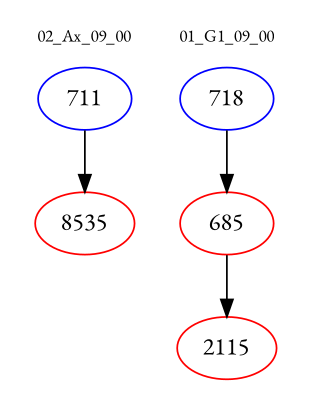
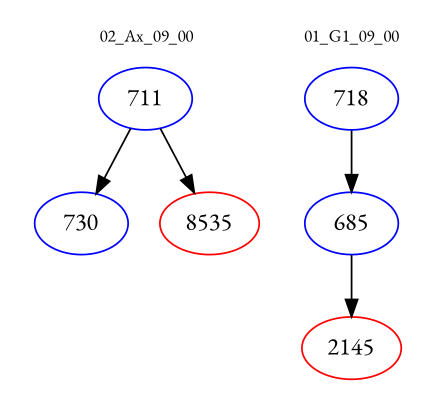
none -> (81, 223)
(227, 223) -> (352, 223)
(227, 348) -> (352, 348)
